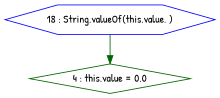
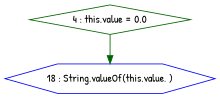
(110, 45) -> (110, 45)
